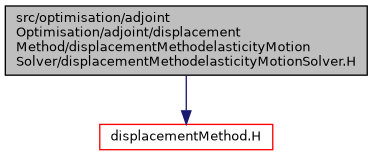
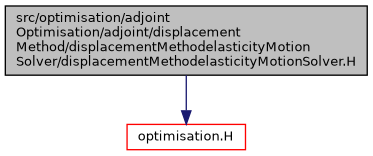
(186, 137) -> (186, 137)
